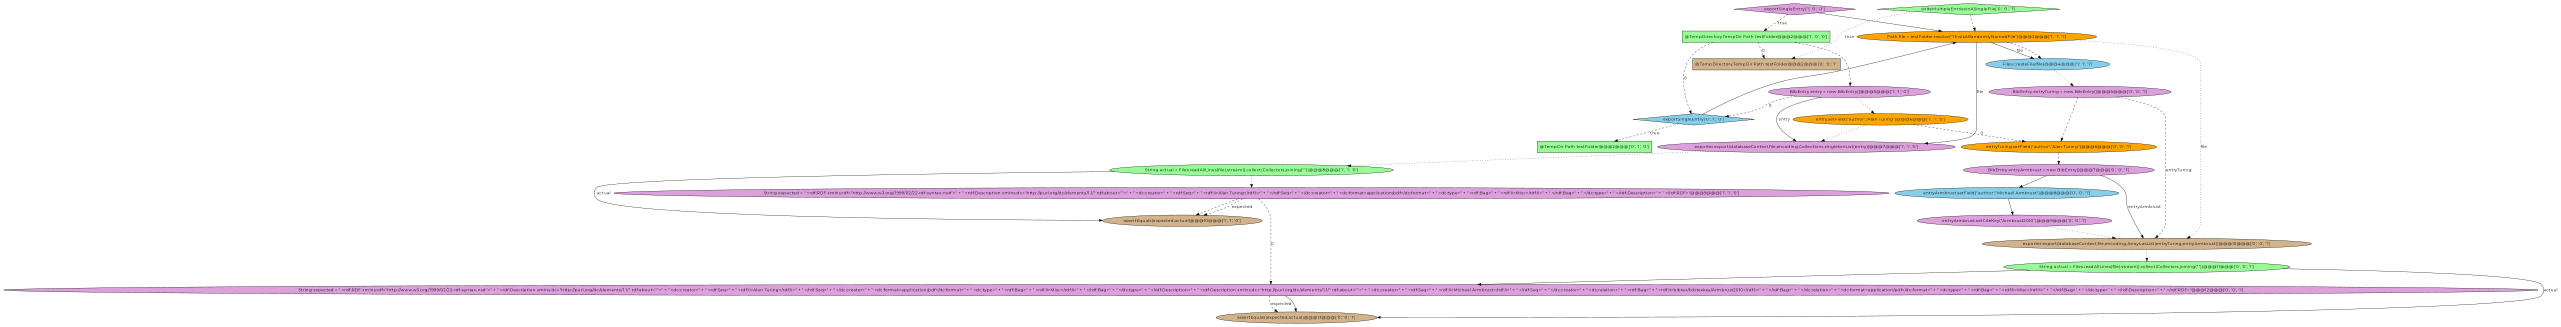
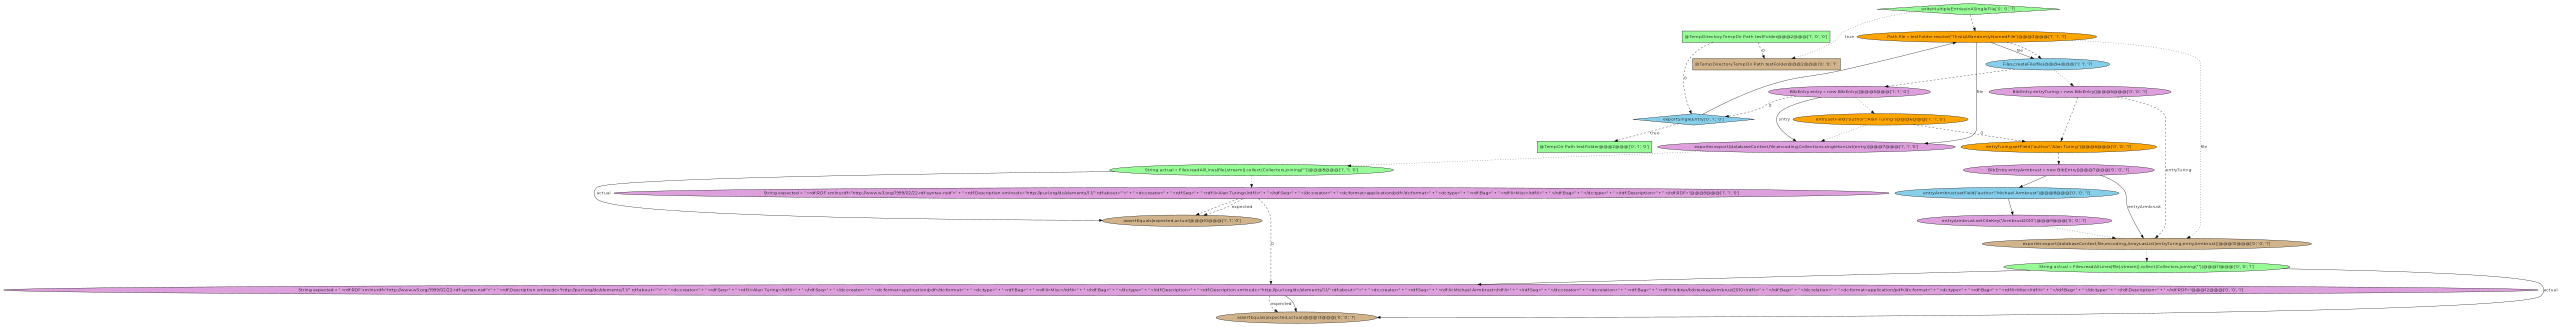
(1795, 9) -> none
(1832, 52) -> (1951, 78)
